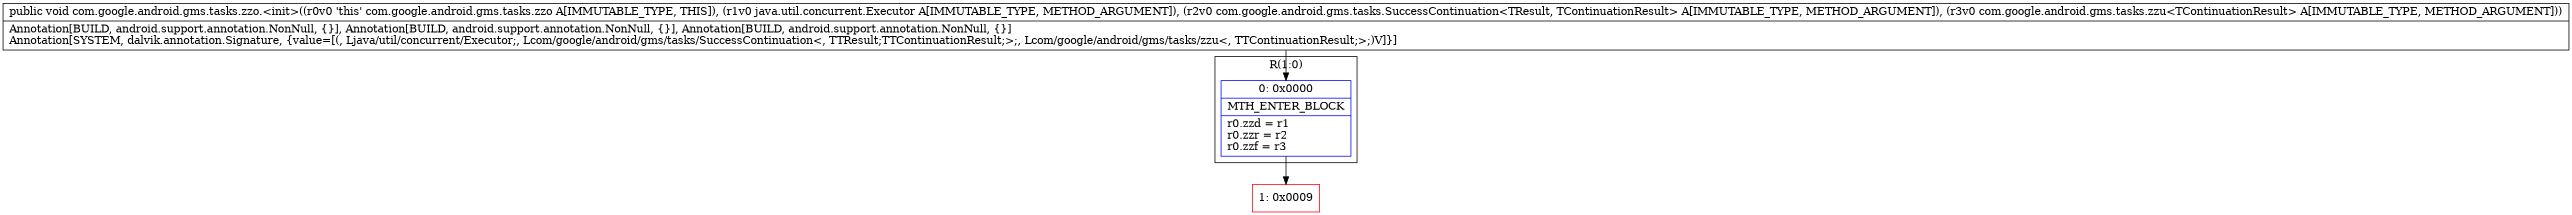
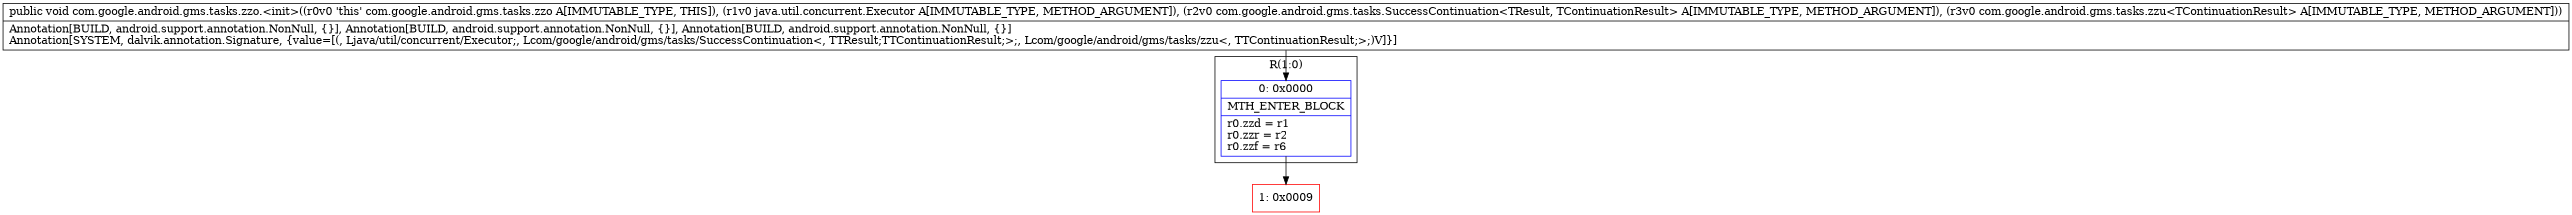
(1257, 147) -> (1257, 147)
